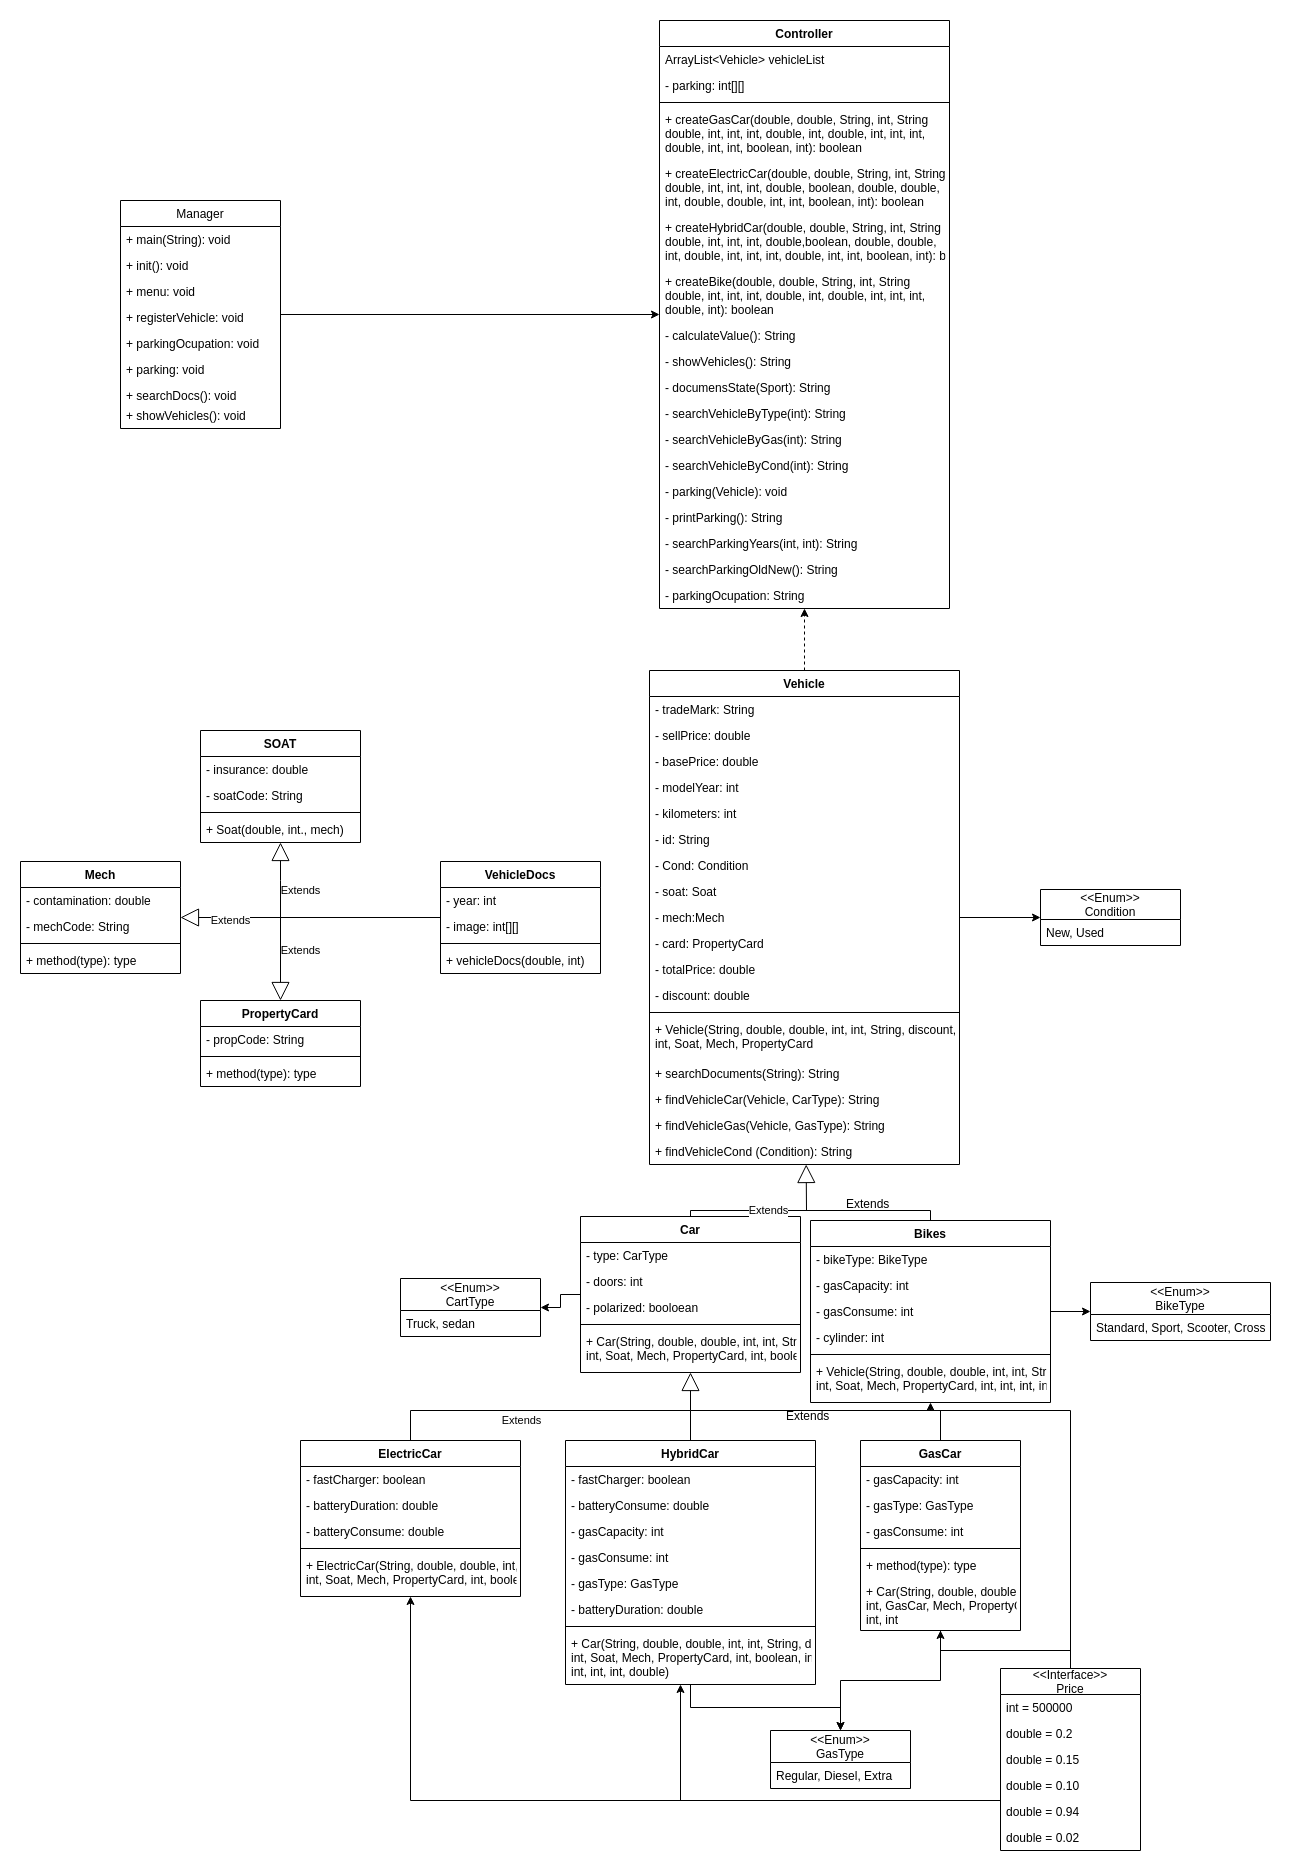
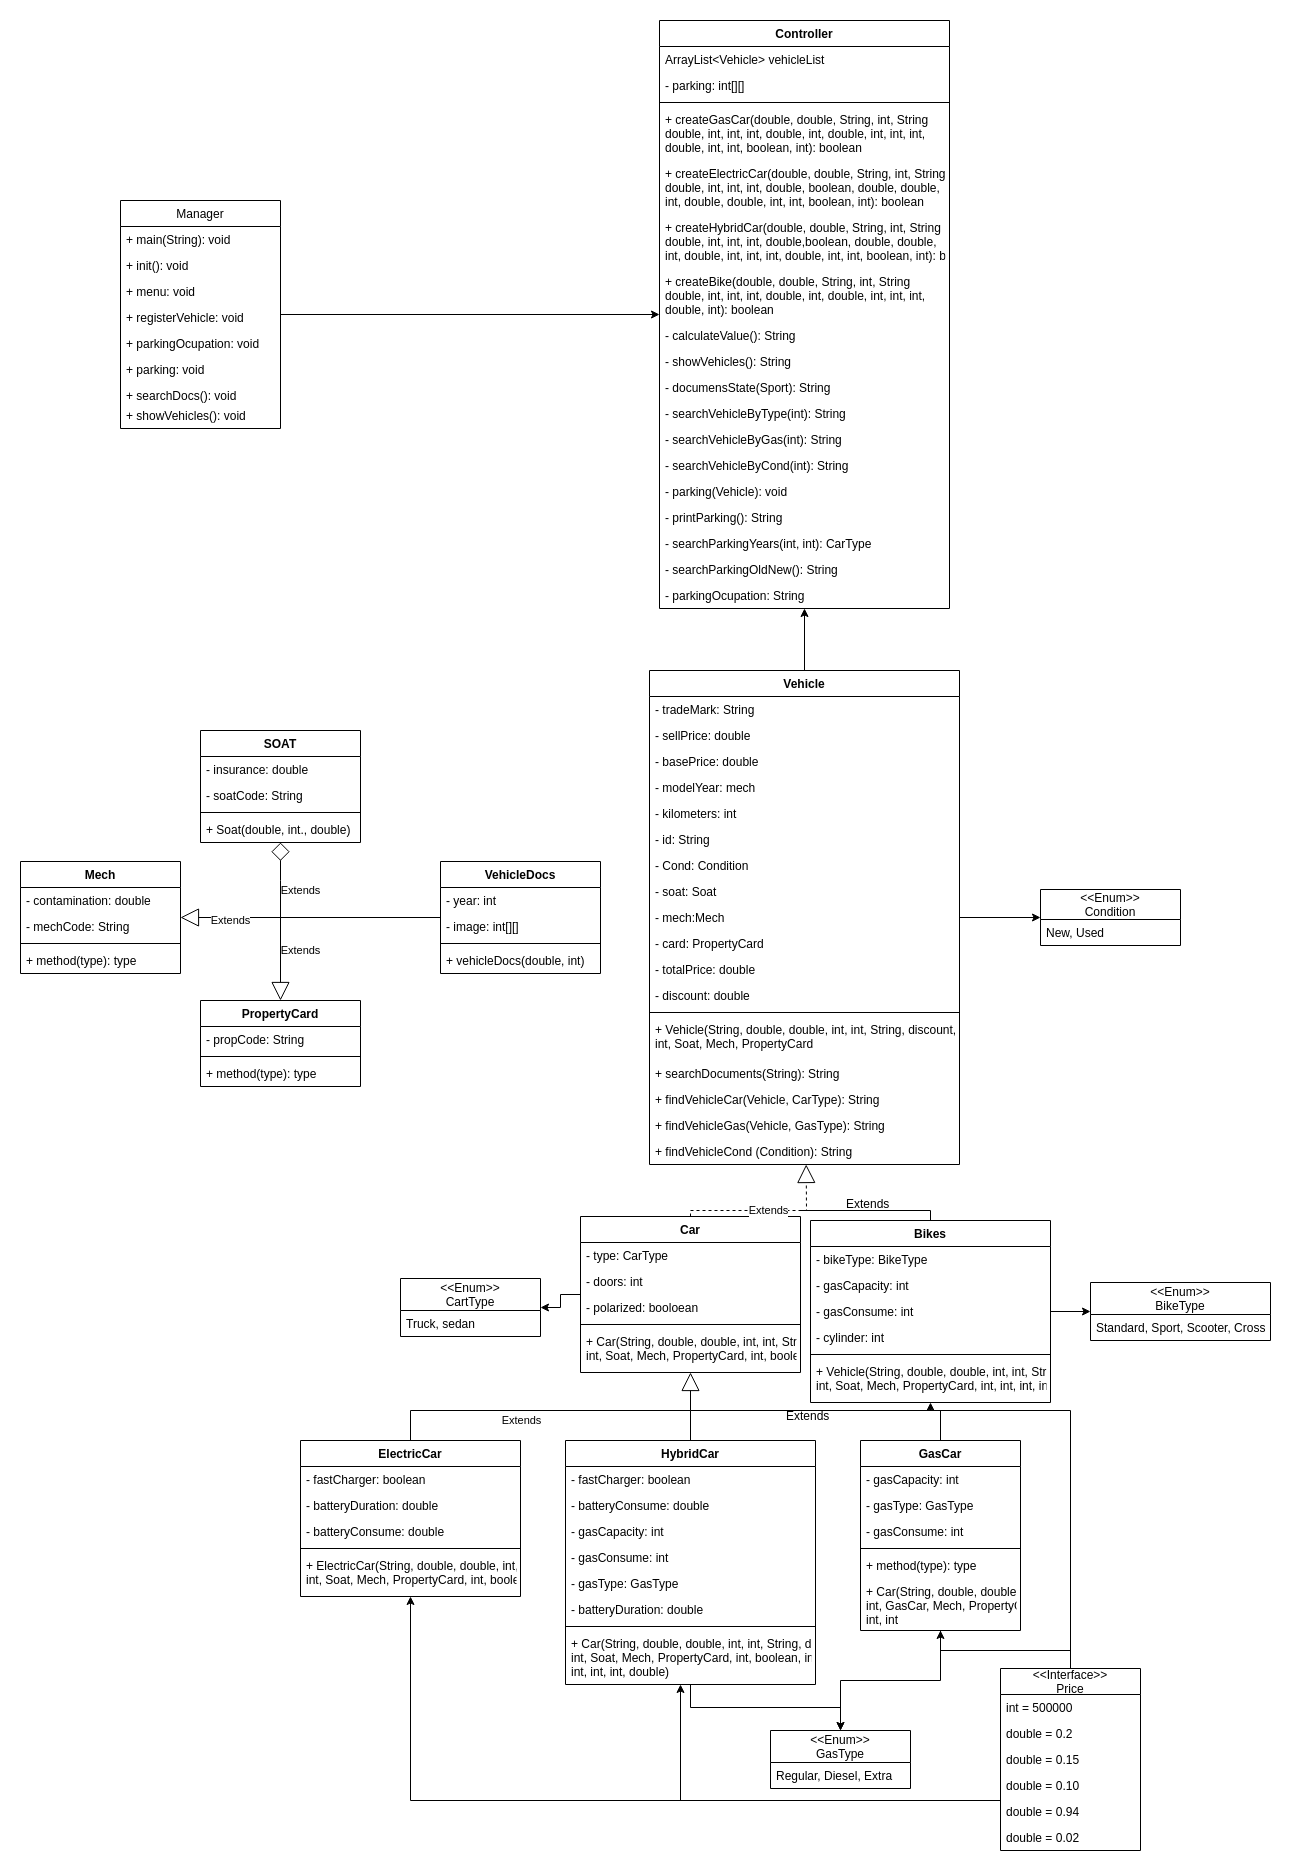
(779, 544) -> (784, 544)
(805, 642) -> (805, 642)
(701, 788) -> (706, 788)
(281, 830) -> (286, 830)
(281, 862) -> (281, 861)
(719, 1211) -> (719, 1211)
